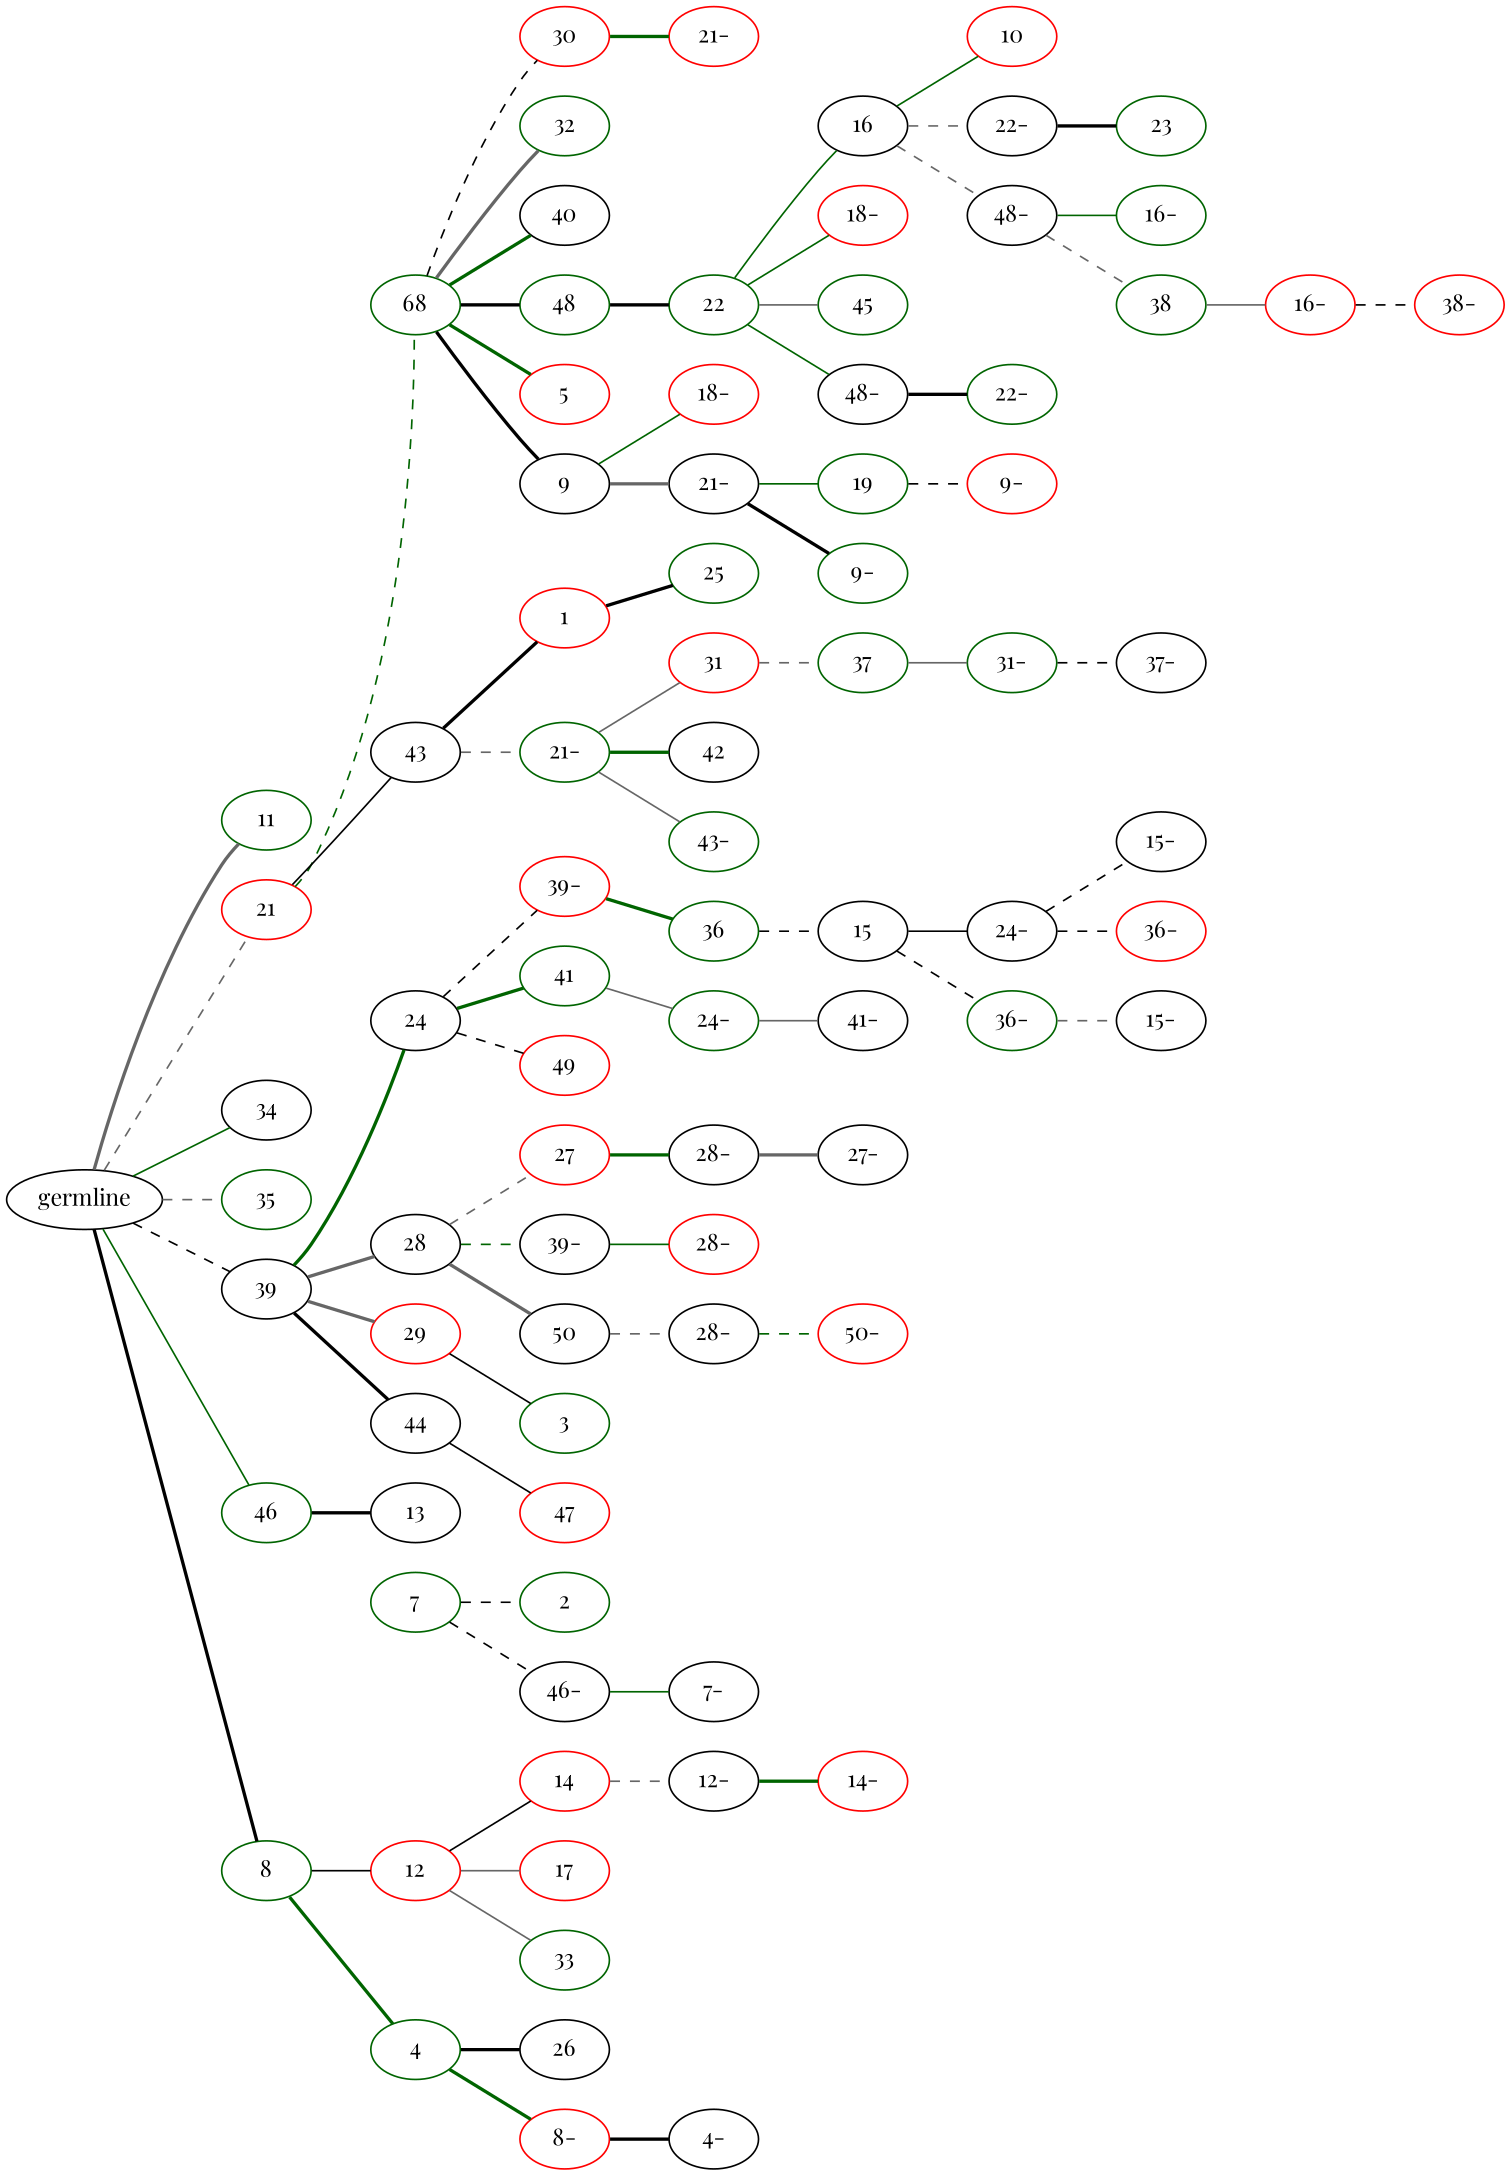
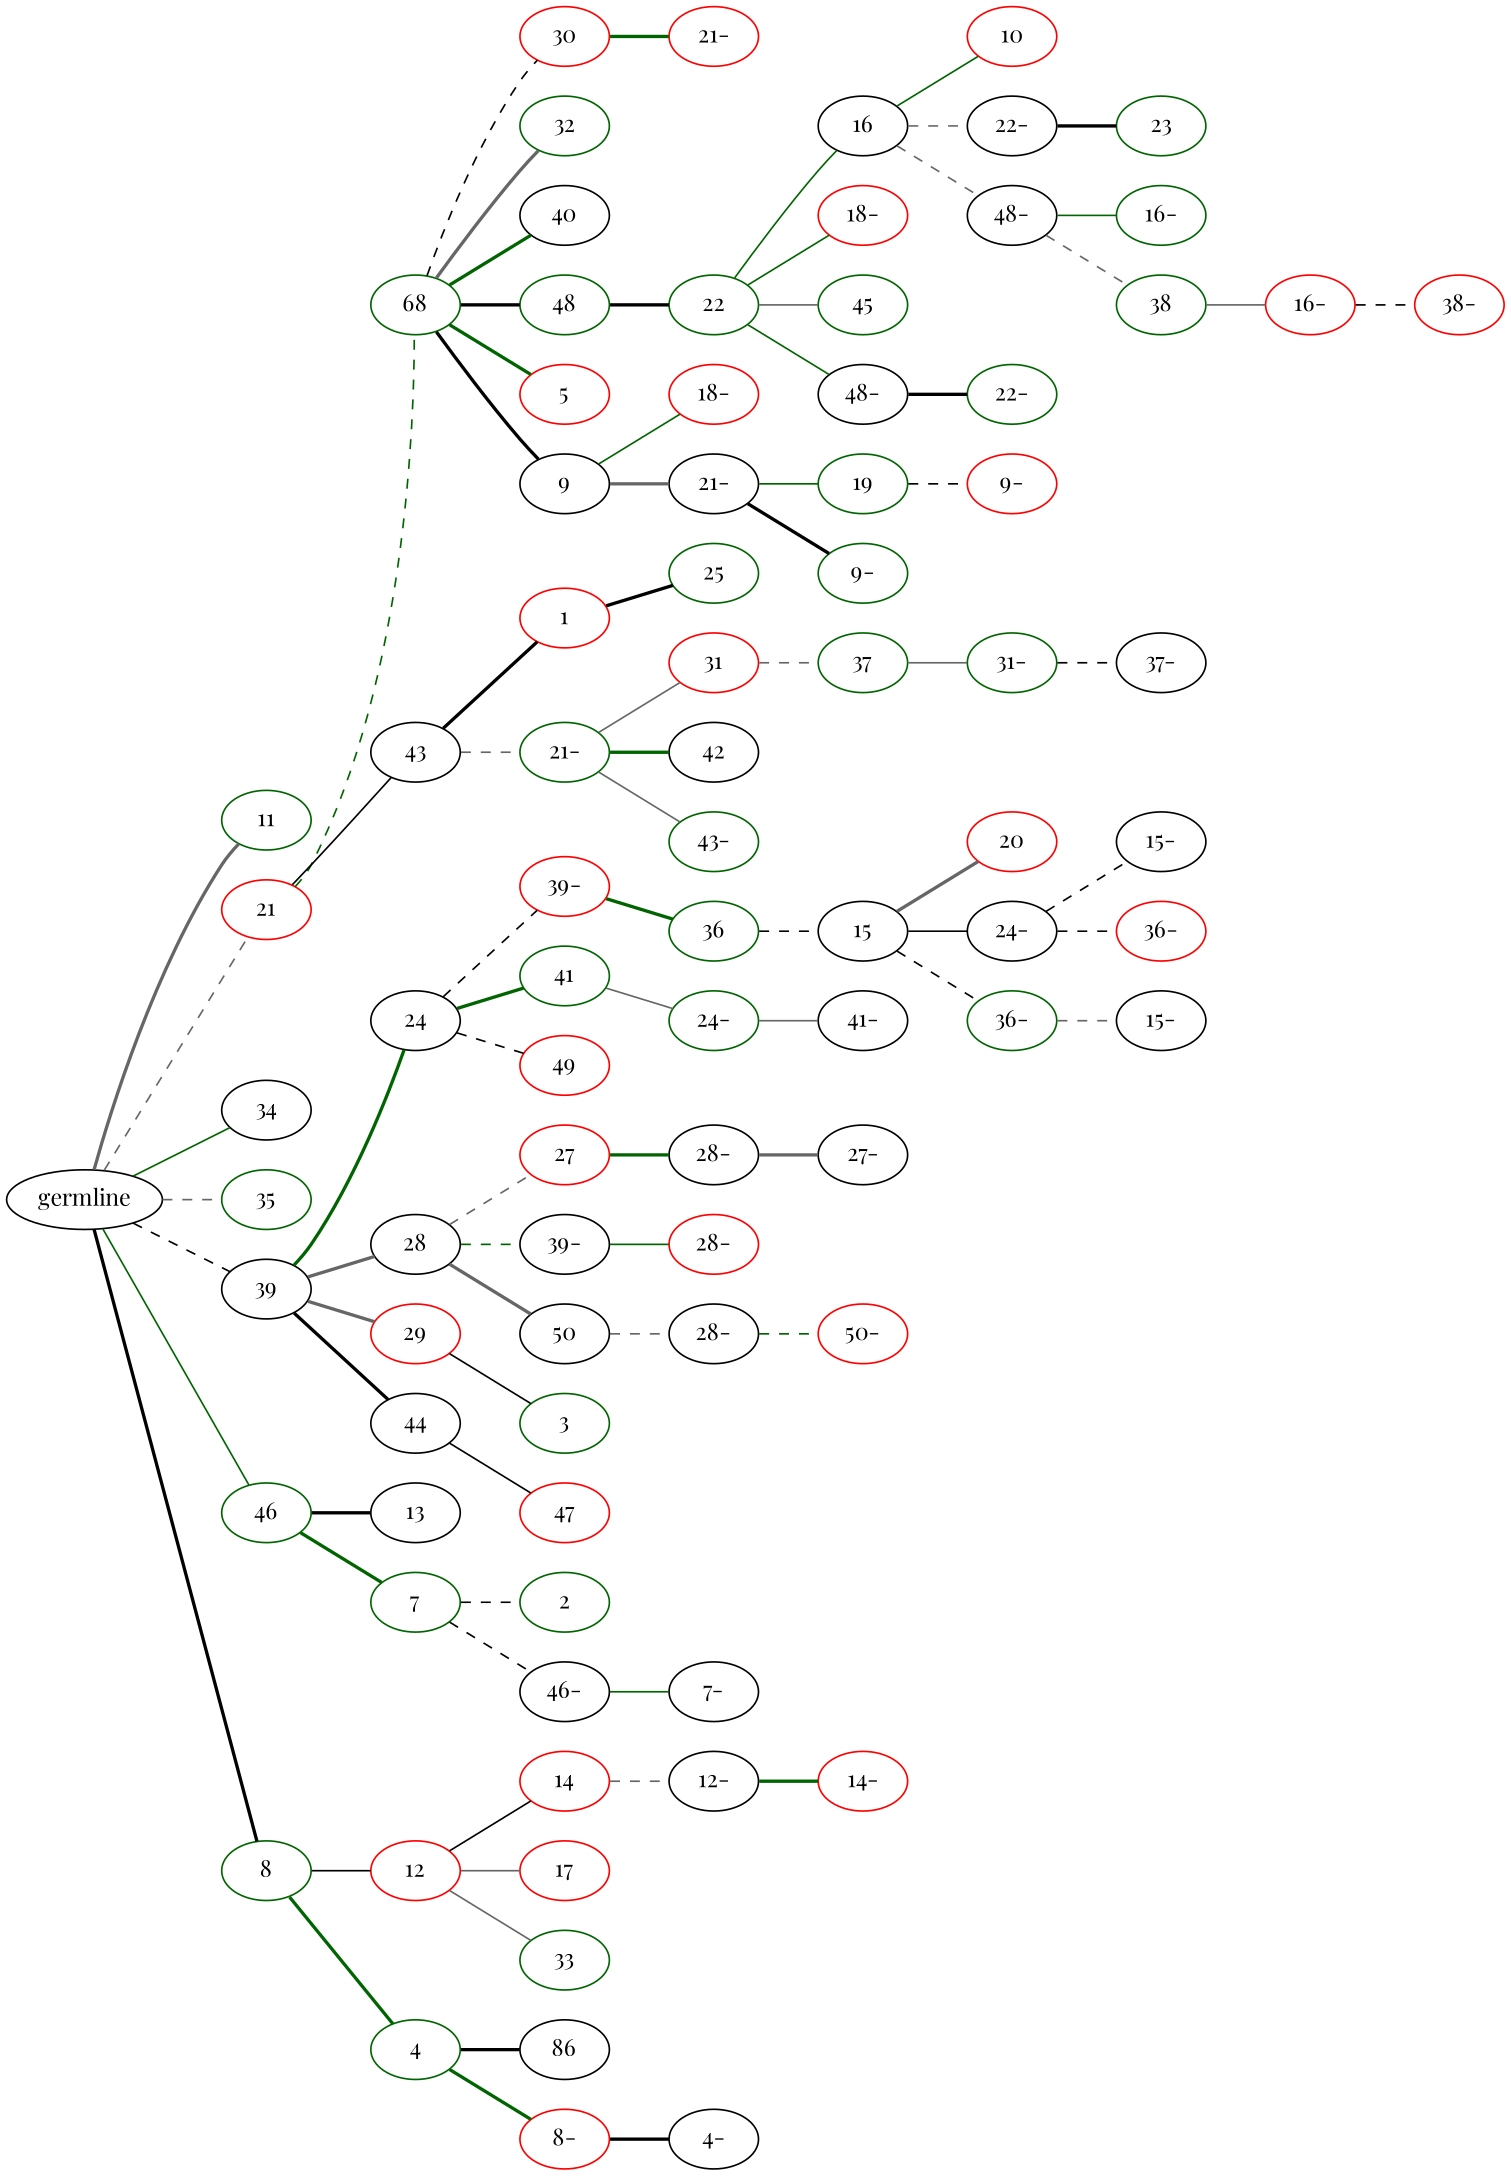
none -> (1012, 842)
none -> (341, 1558)
(565, 2050) -> (565, 2050)
